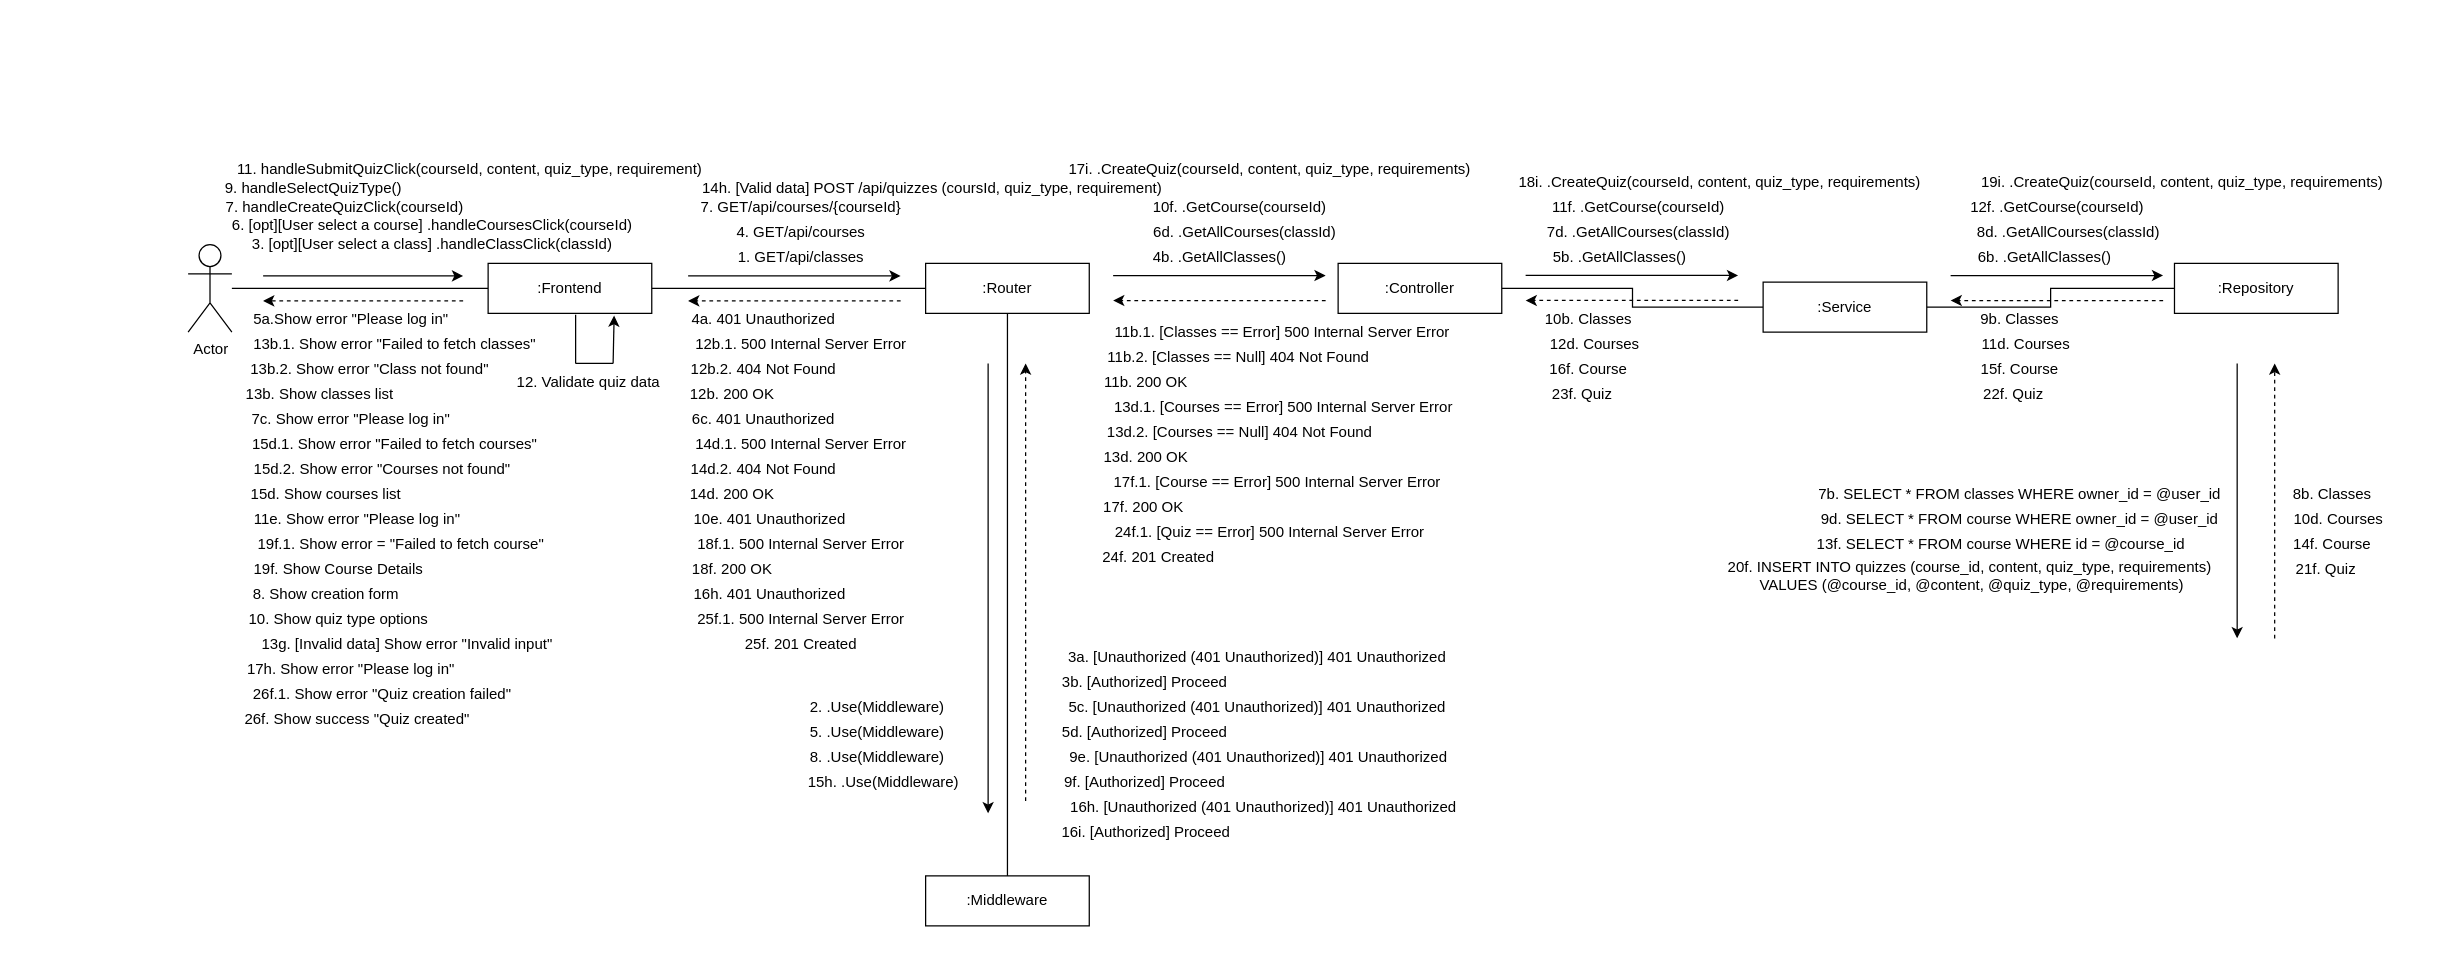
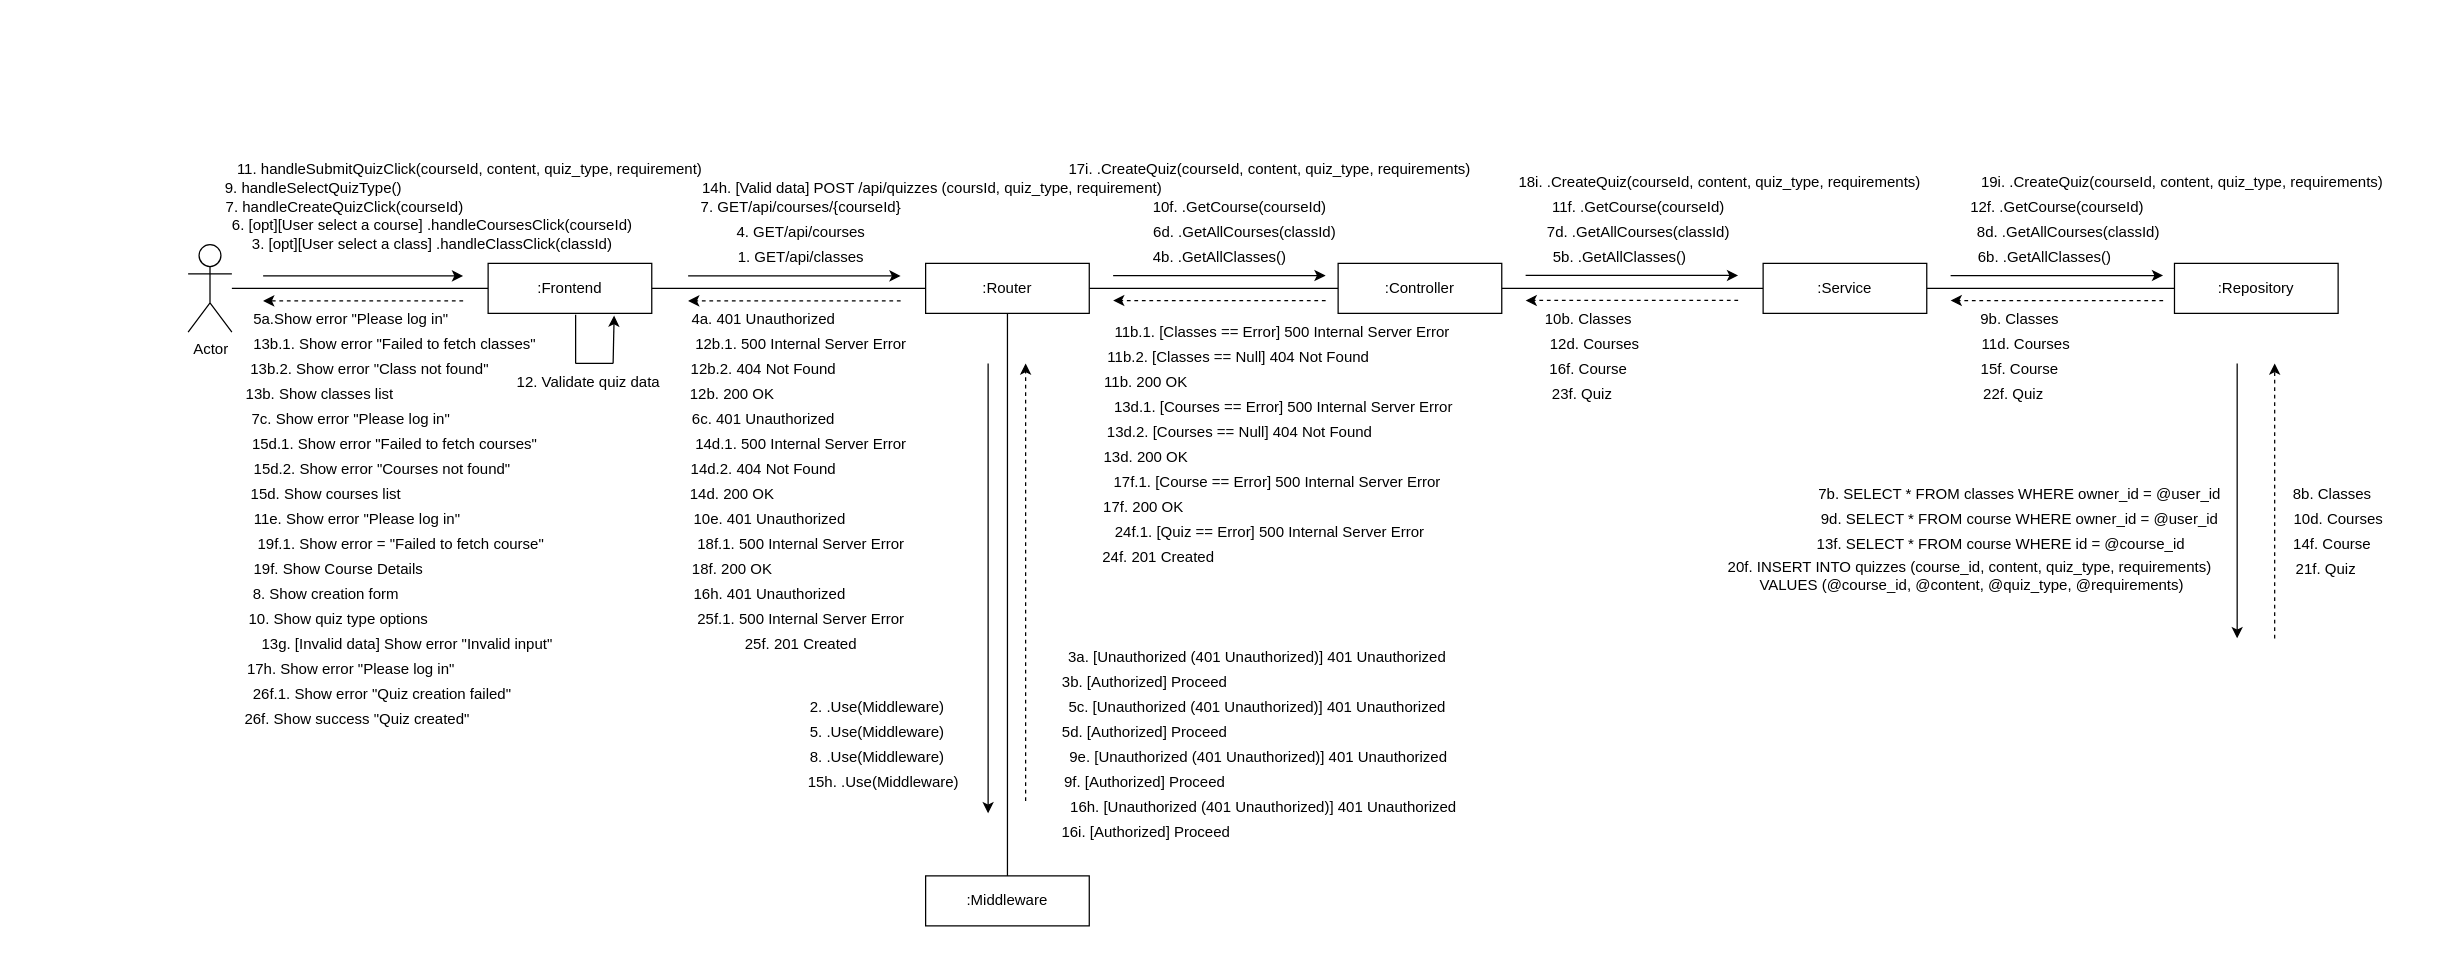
none -> (1214, 288)
(1845, 307) -> (1845, 288)
